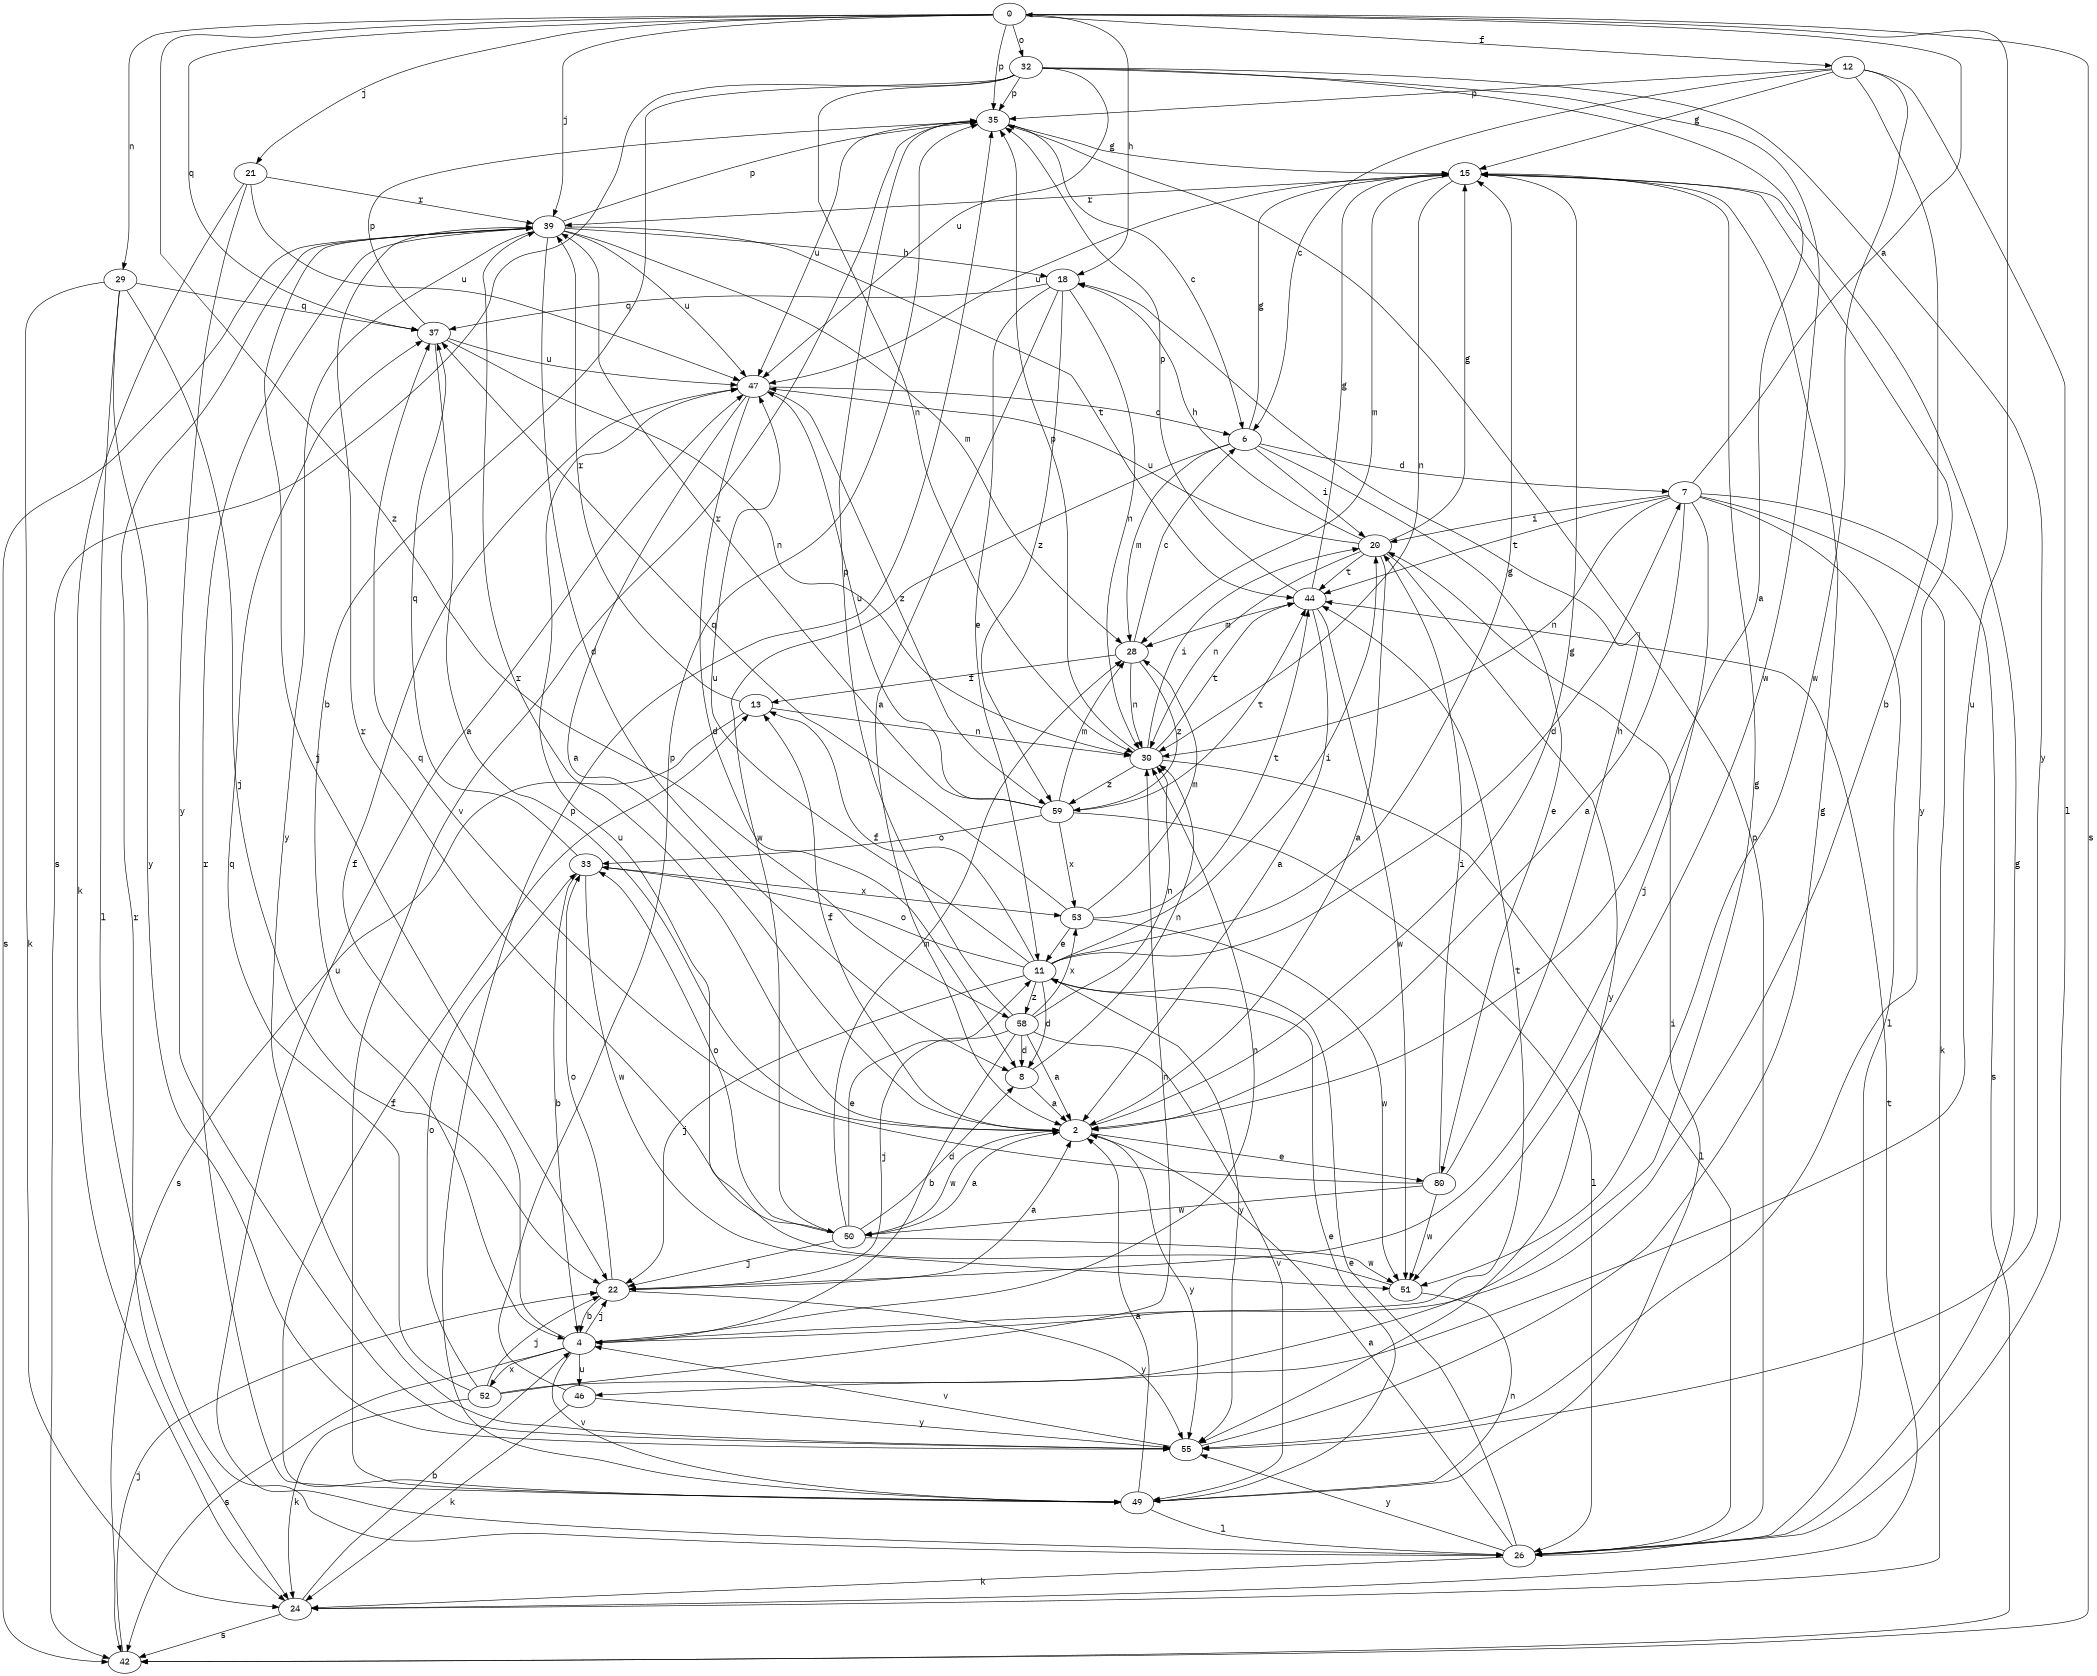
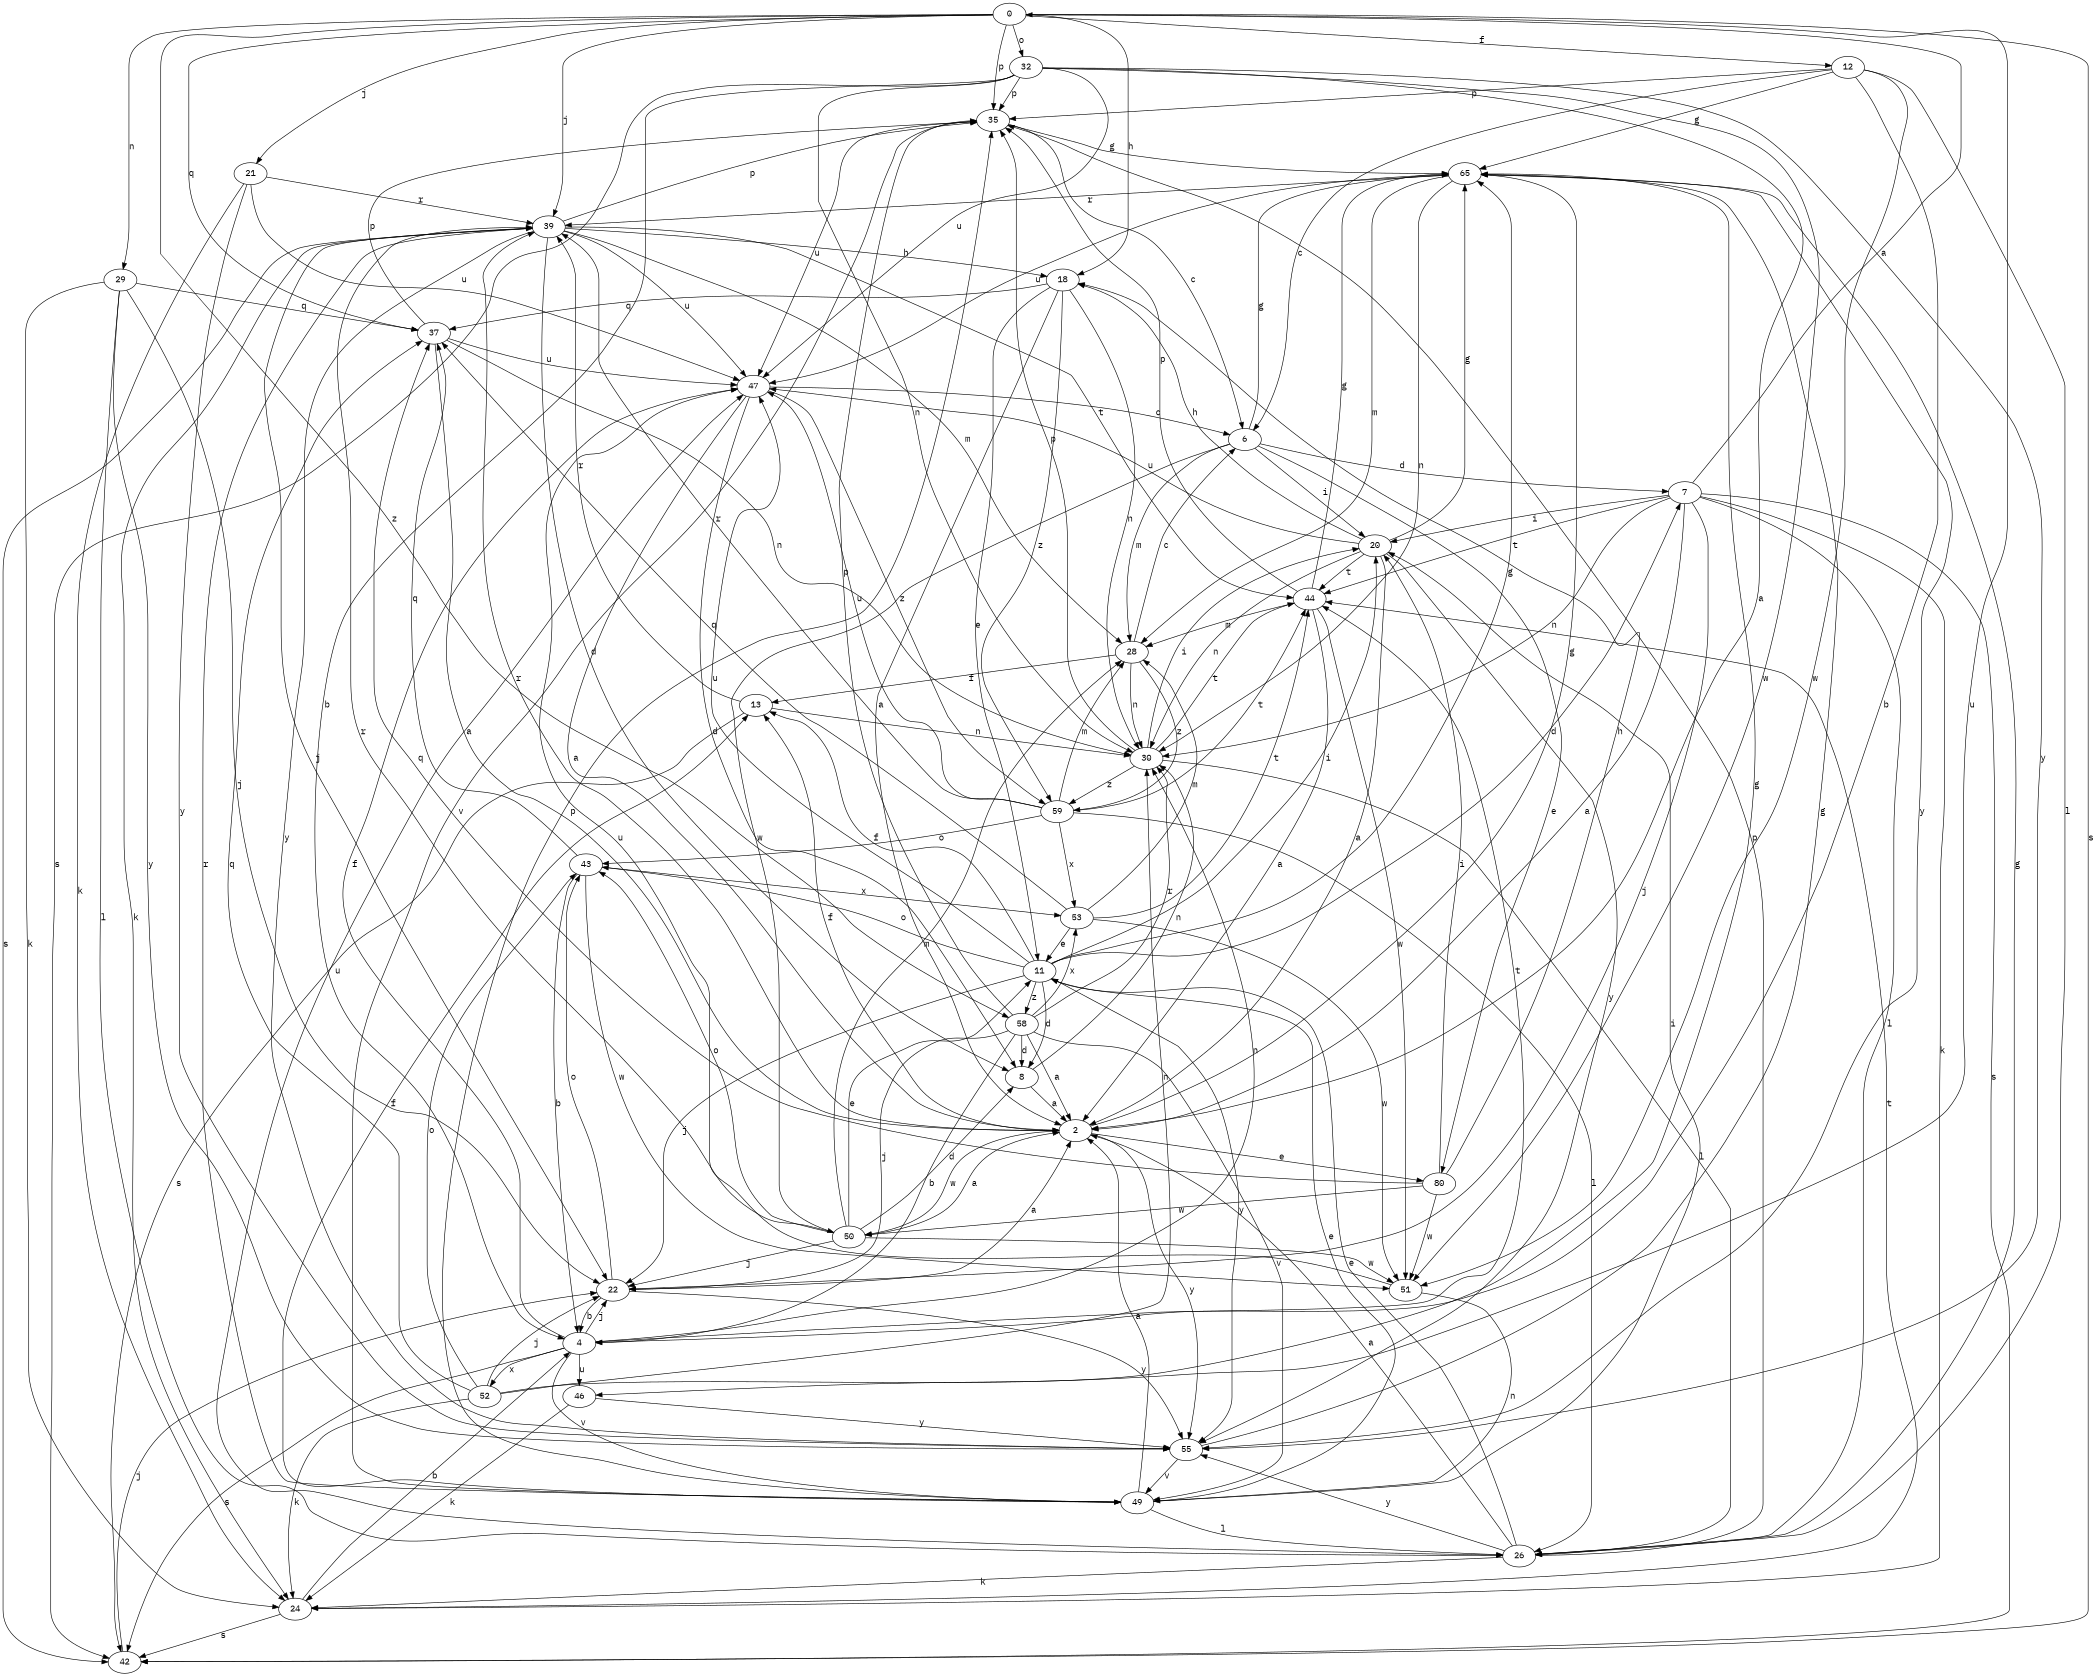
(1465, 174) -> (1465, 174)
(671, 734) -> none
(586, 865) -> (586, 865)
(1170, 891) -> (1170, 891)
(136, 918) -> (136, 918)
(886, 1397) -> (1164, 1474)
